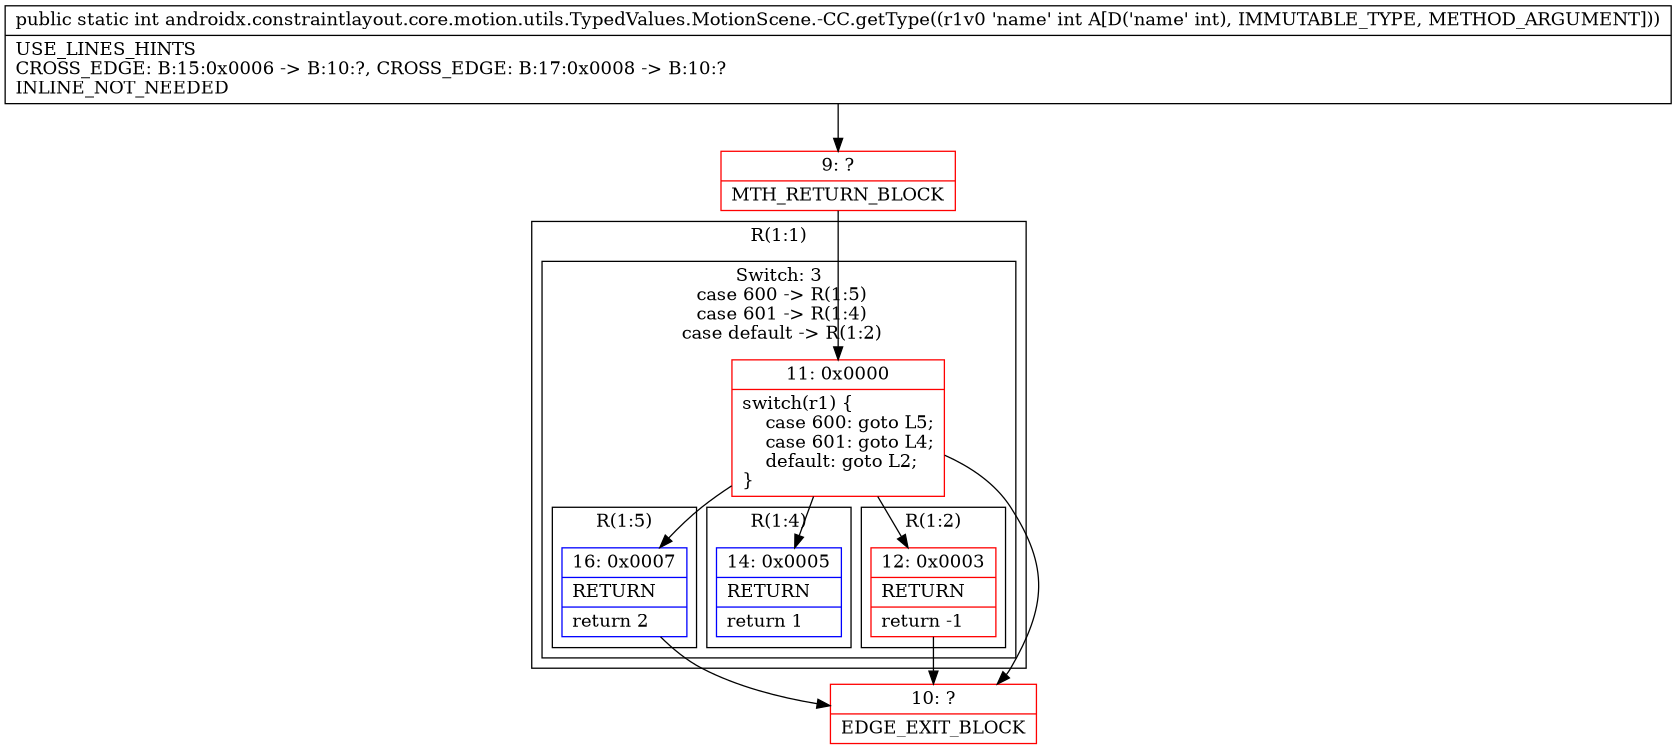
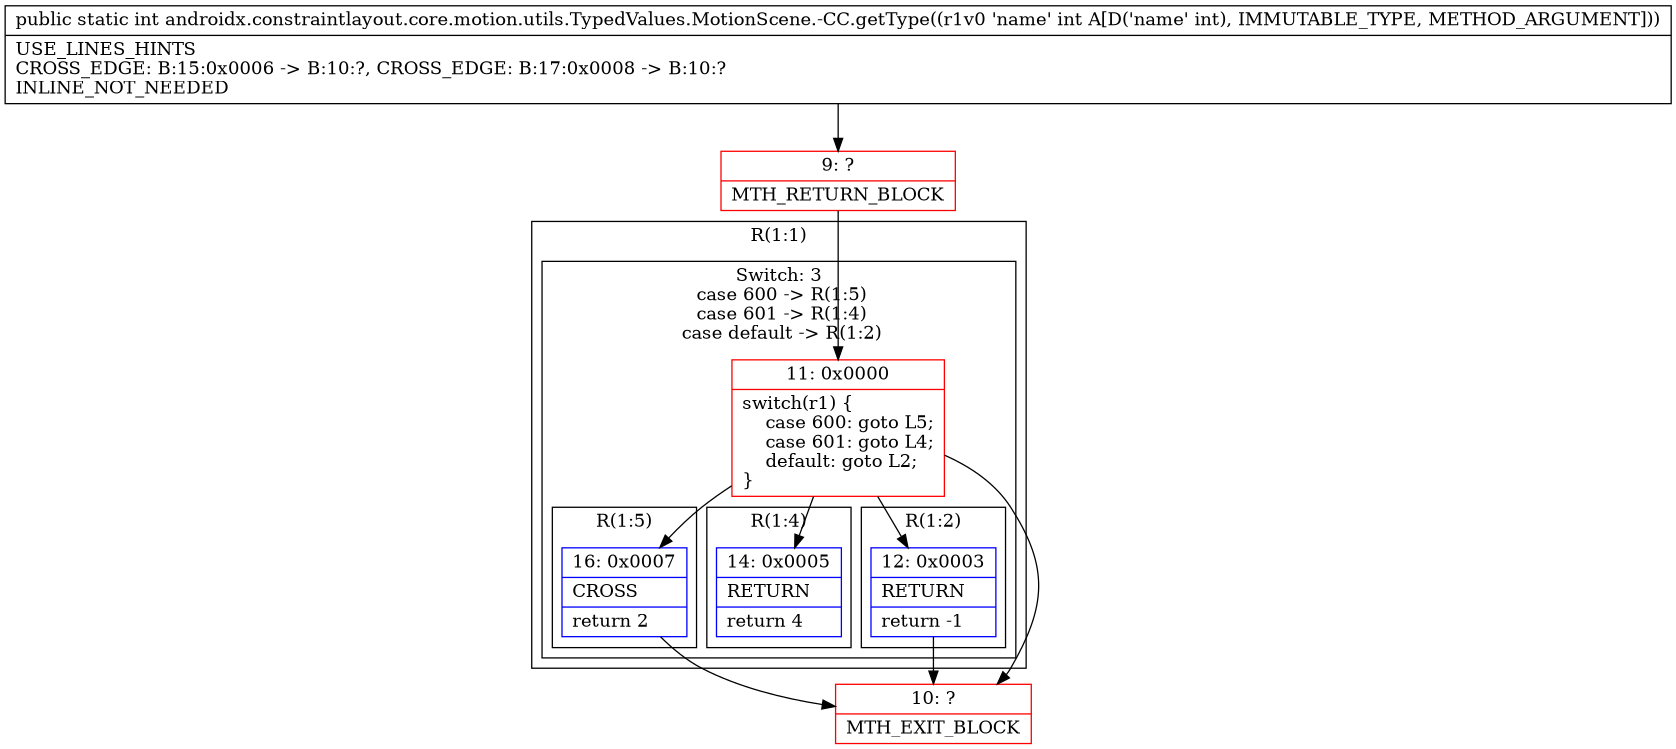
(614, 592) -> (606, 592)
(933, 592) -> (933, 592)
(765, 621) -> (765, 621)
(933, 728) -> (933, 728)
